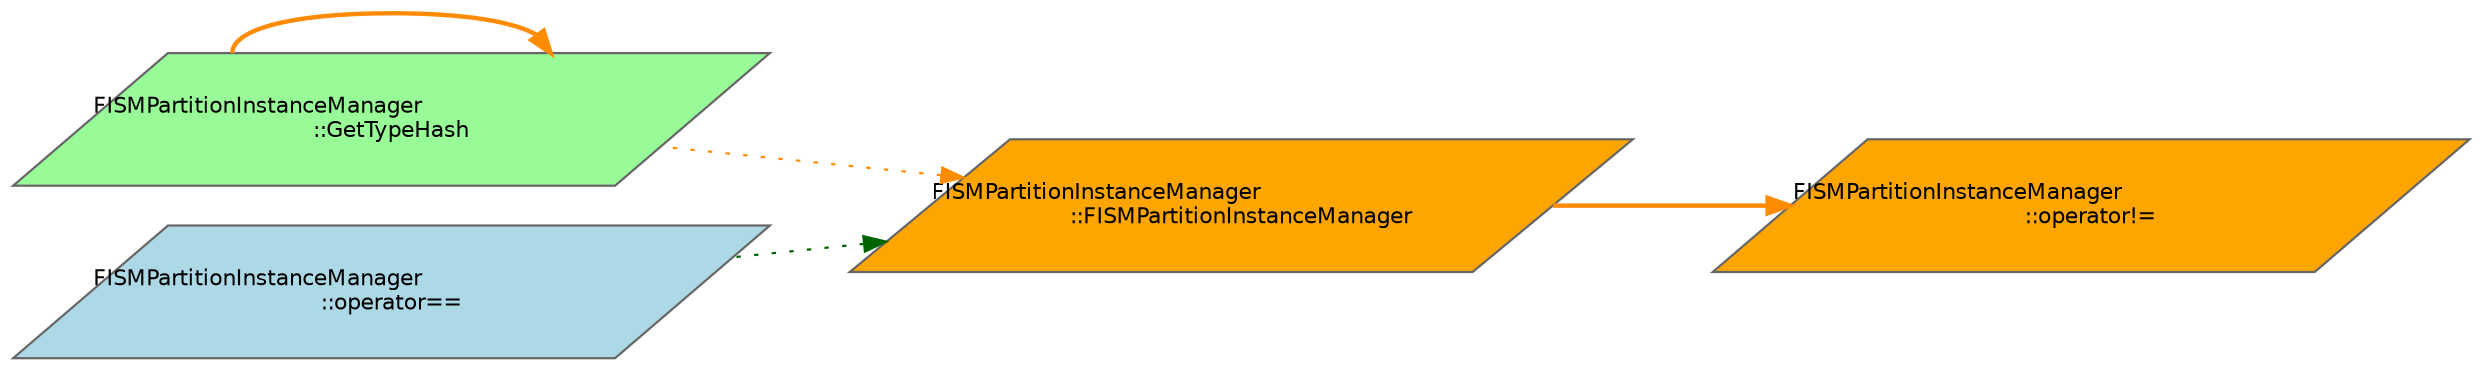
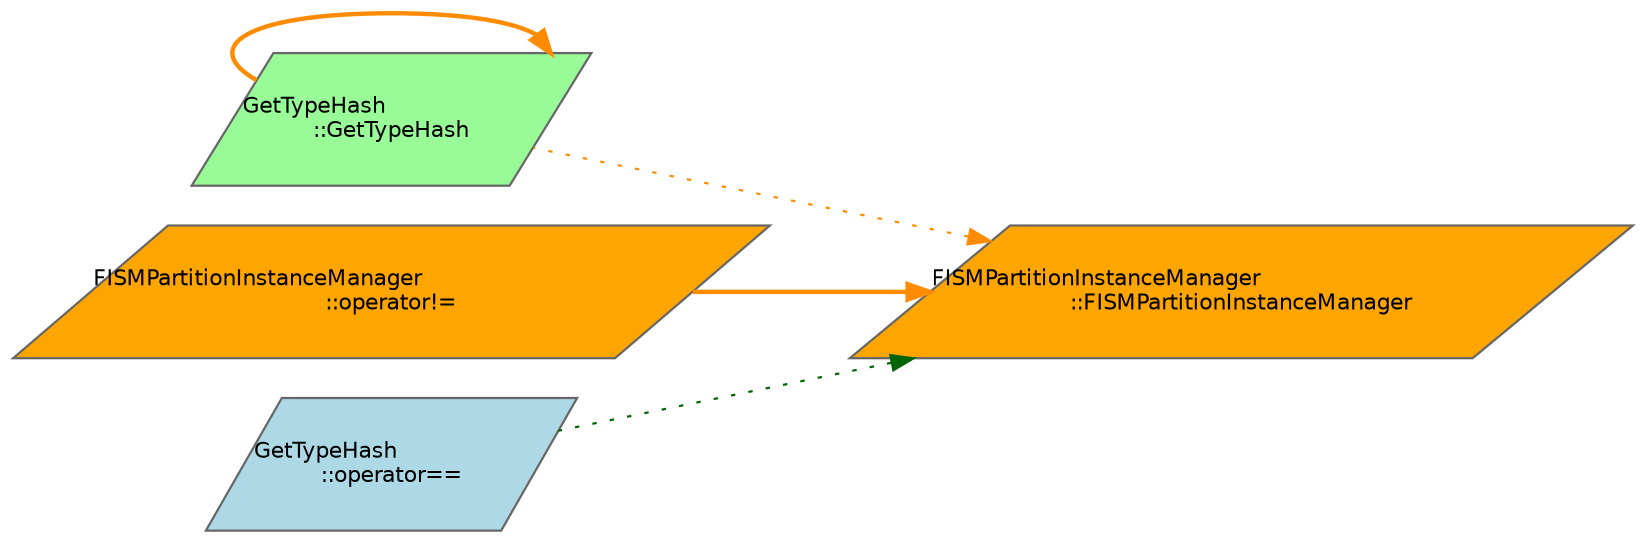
(391, 119) -> (391, 119)
(1660, 206) -> (800, 292)
(391, 292) -> (391, 464)
